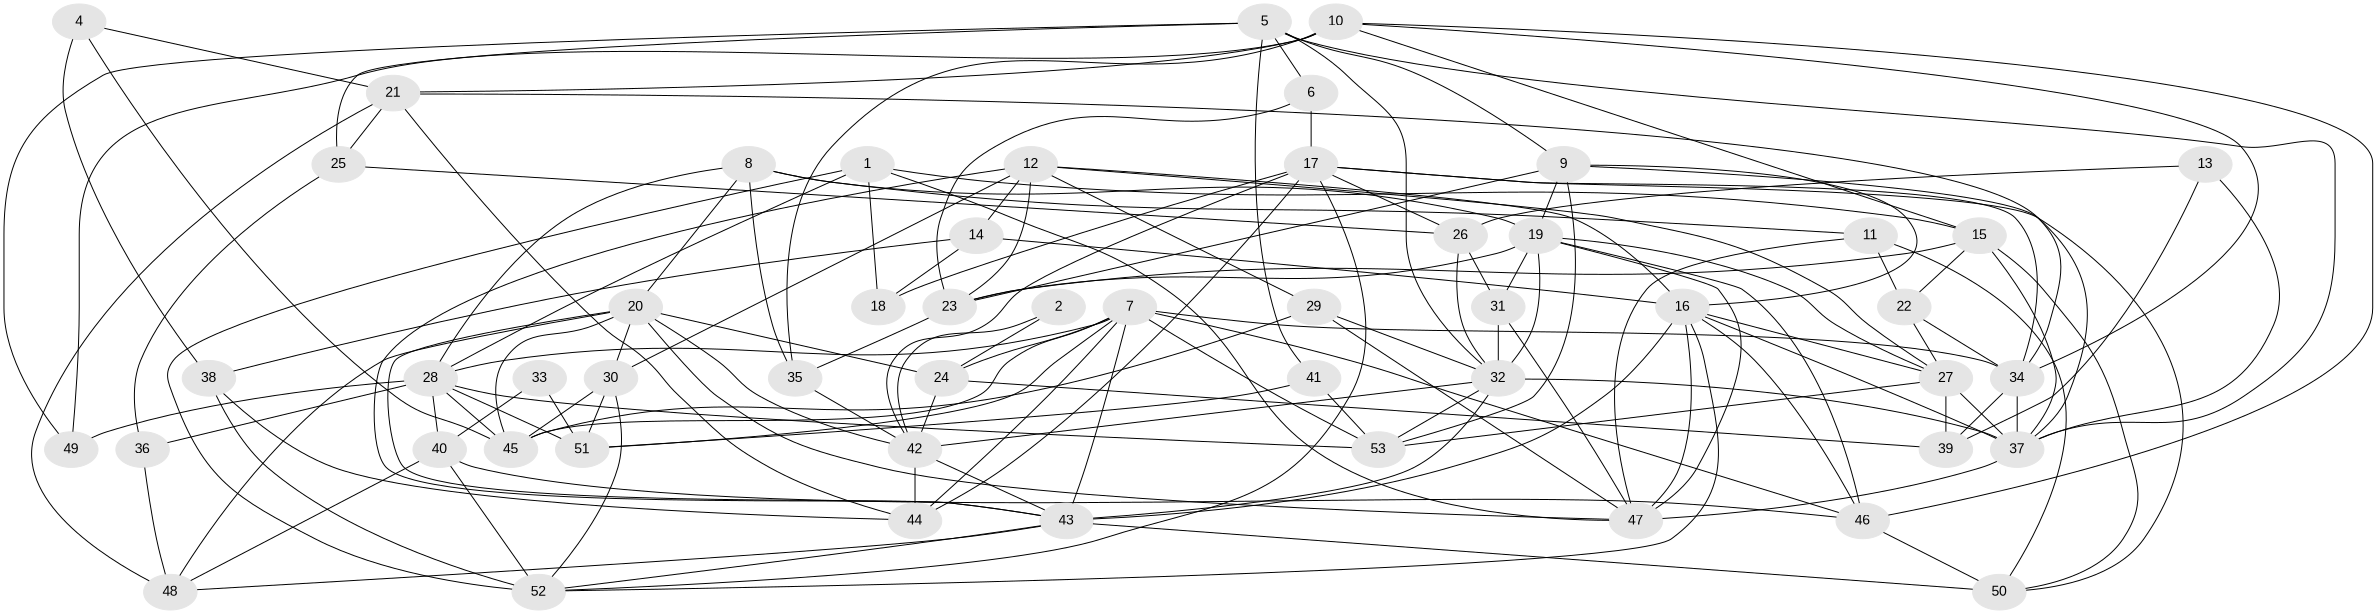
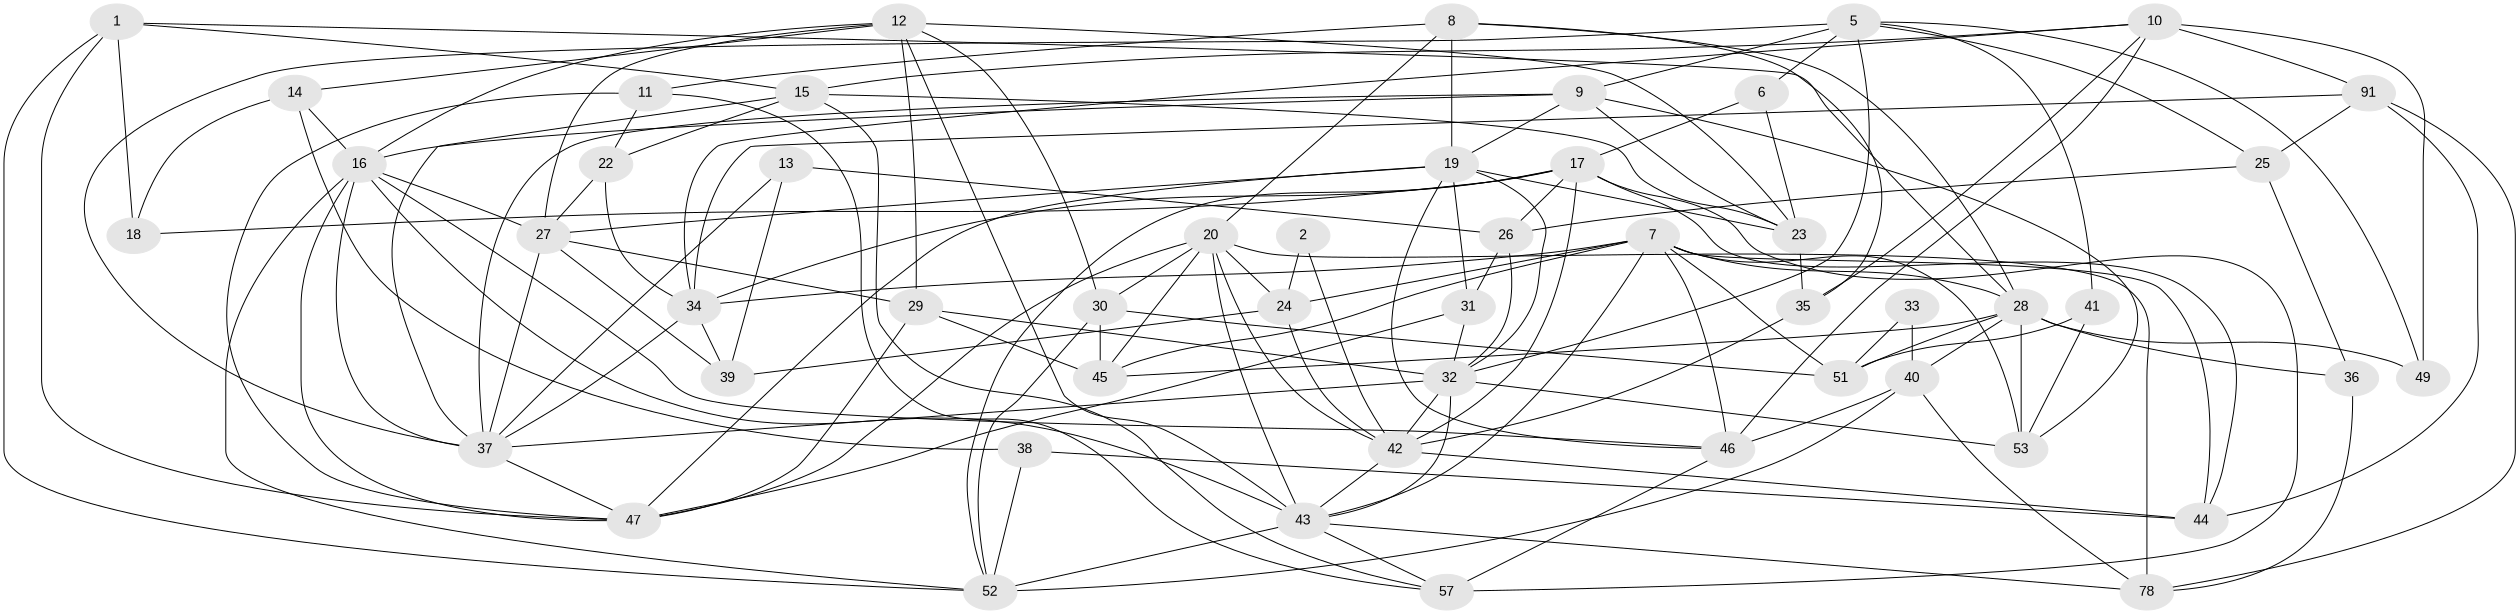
(79, 22) -> none
(393, 93) -> (2369, 93)
(1662, 414) -> (730, 271)
(170, 592) -> (2147, 592)
(1999, 592) -> (1447, 592)
